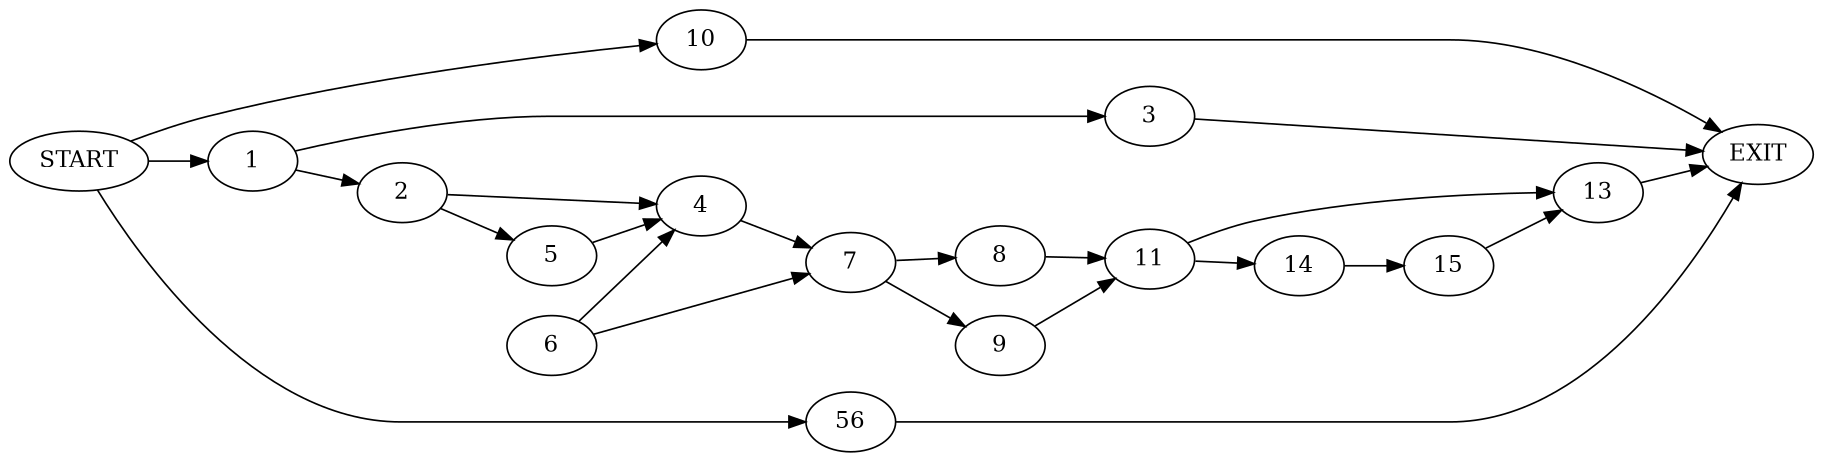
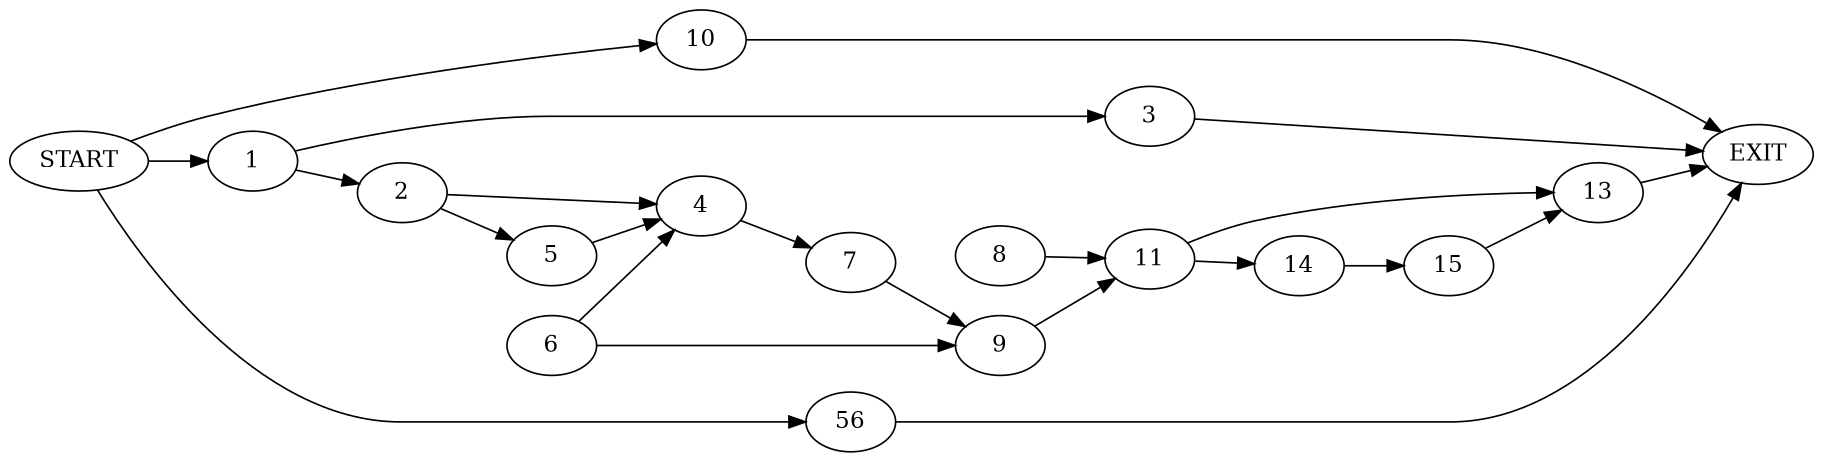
(917, 260) -> none
(693, 306) -> (767, 346)
